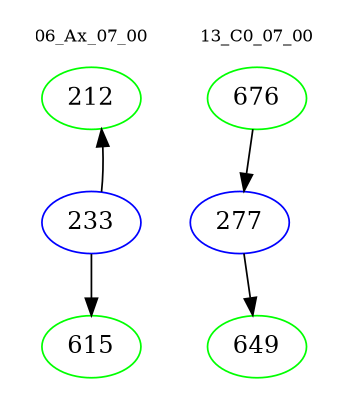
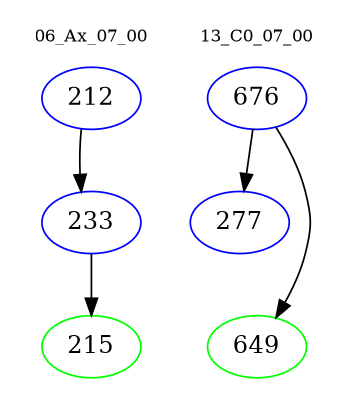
(91, 98) -> (91, 98)
(257, 98) -> (257, 98)
(103, 169) -> (80, 152)
(247, 276) -> (310, 214)
(91, 347) -> (91, 347)
